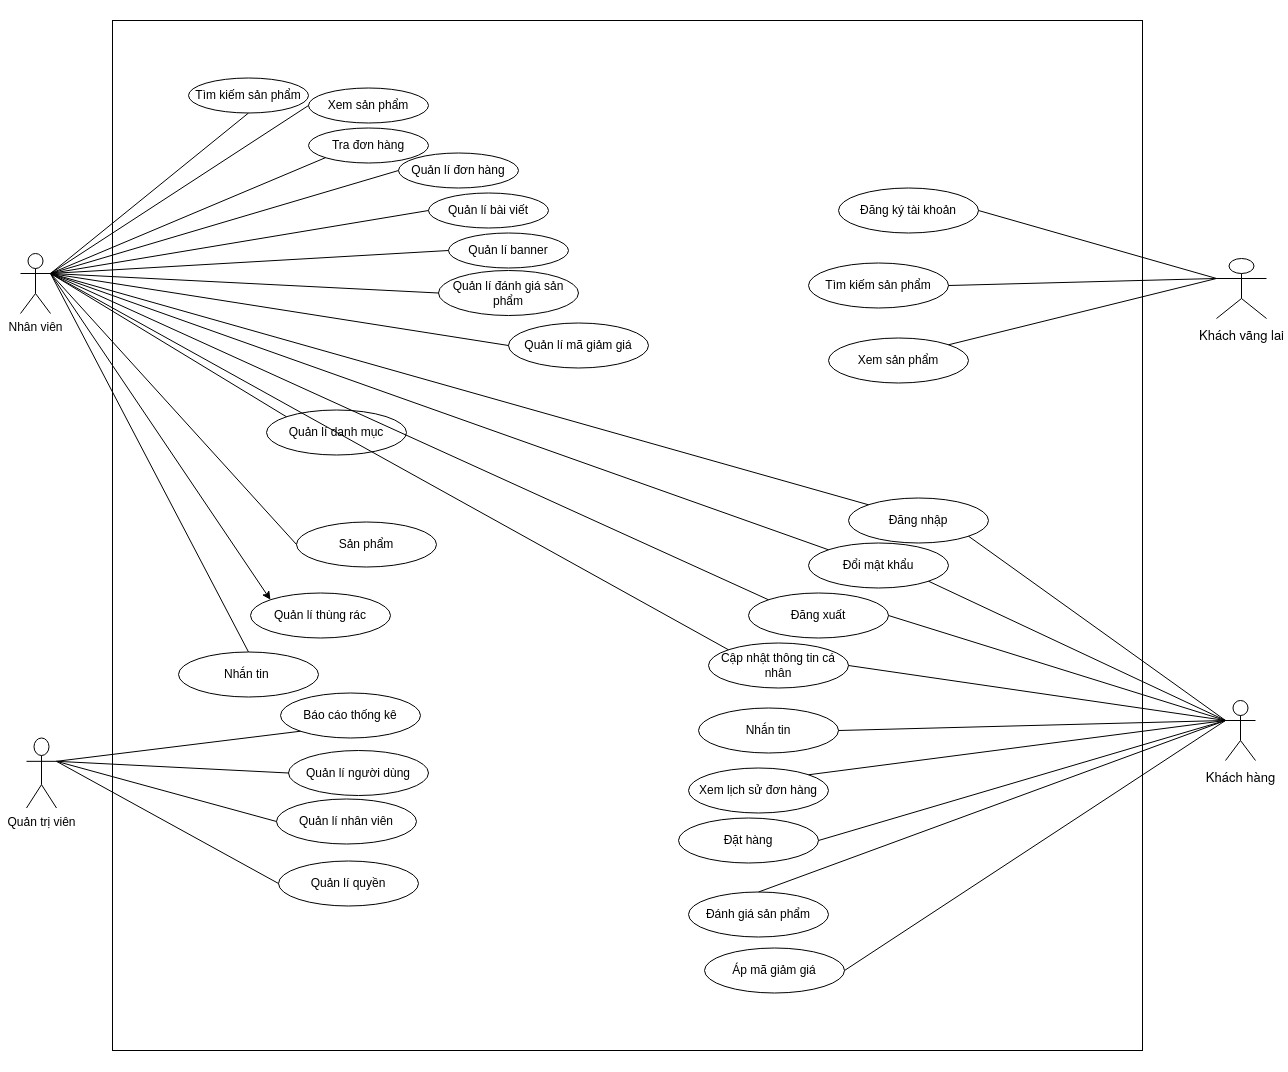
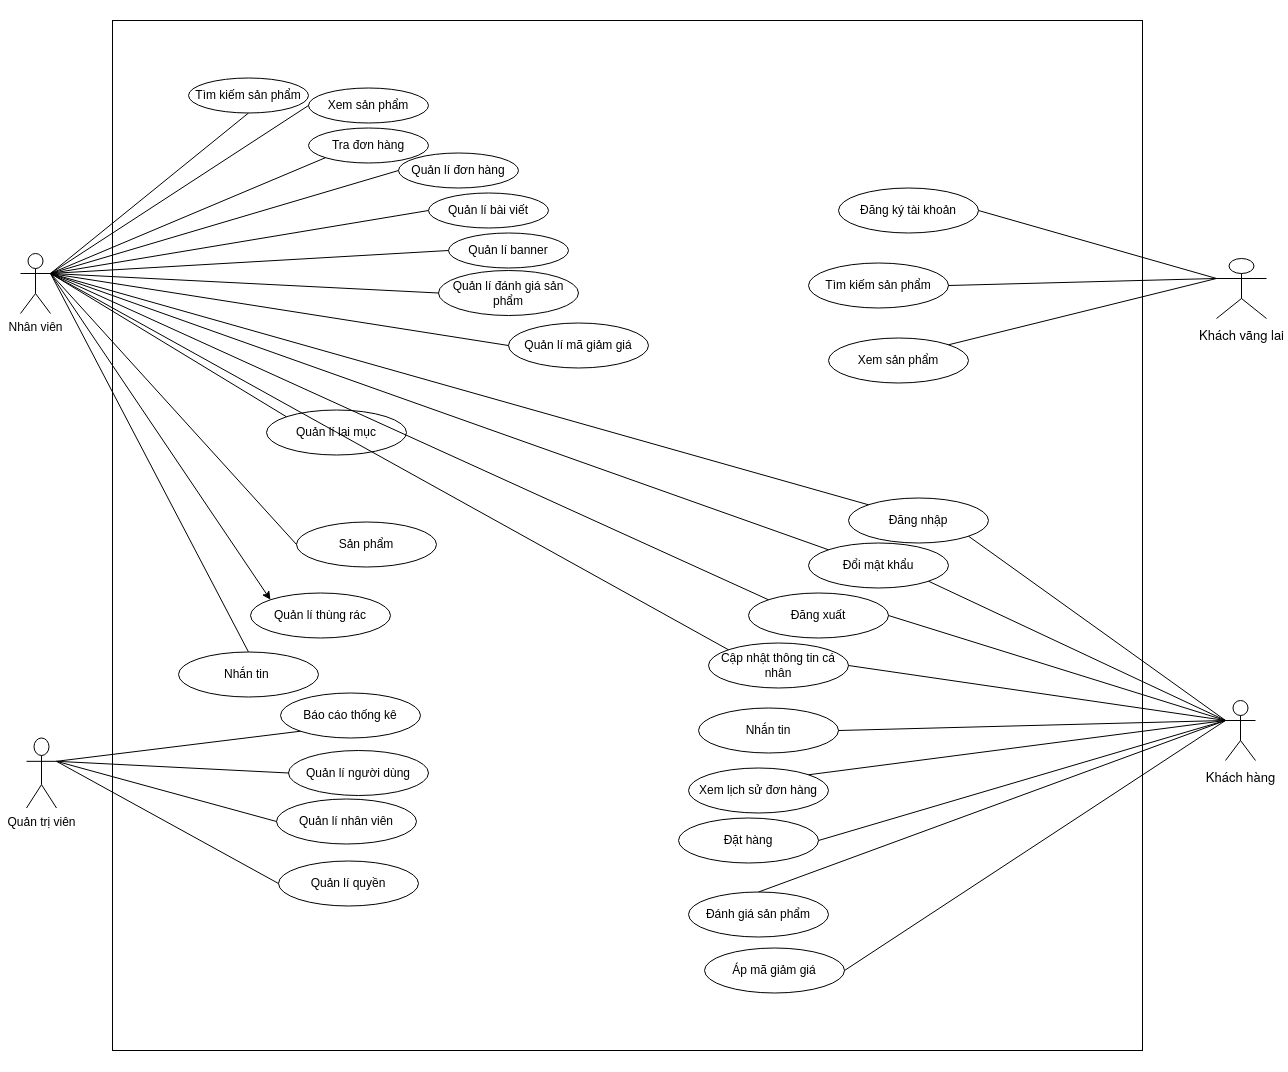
(337, 433) -> (337, 433)
